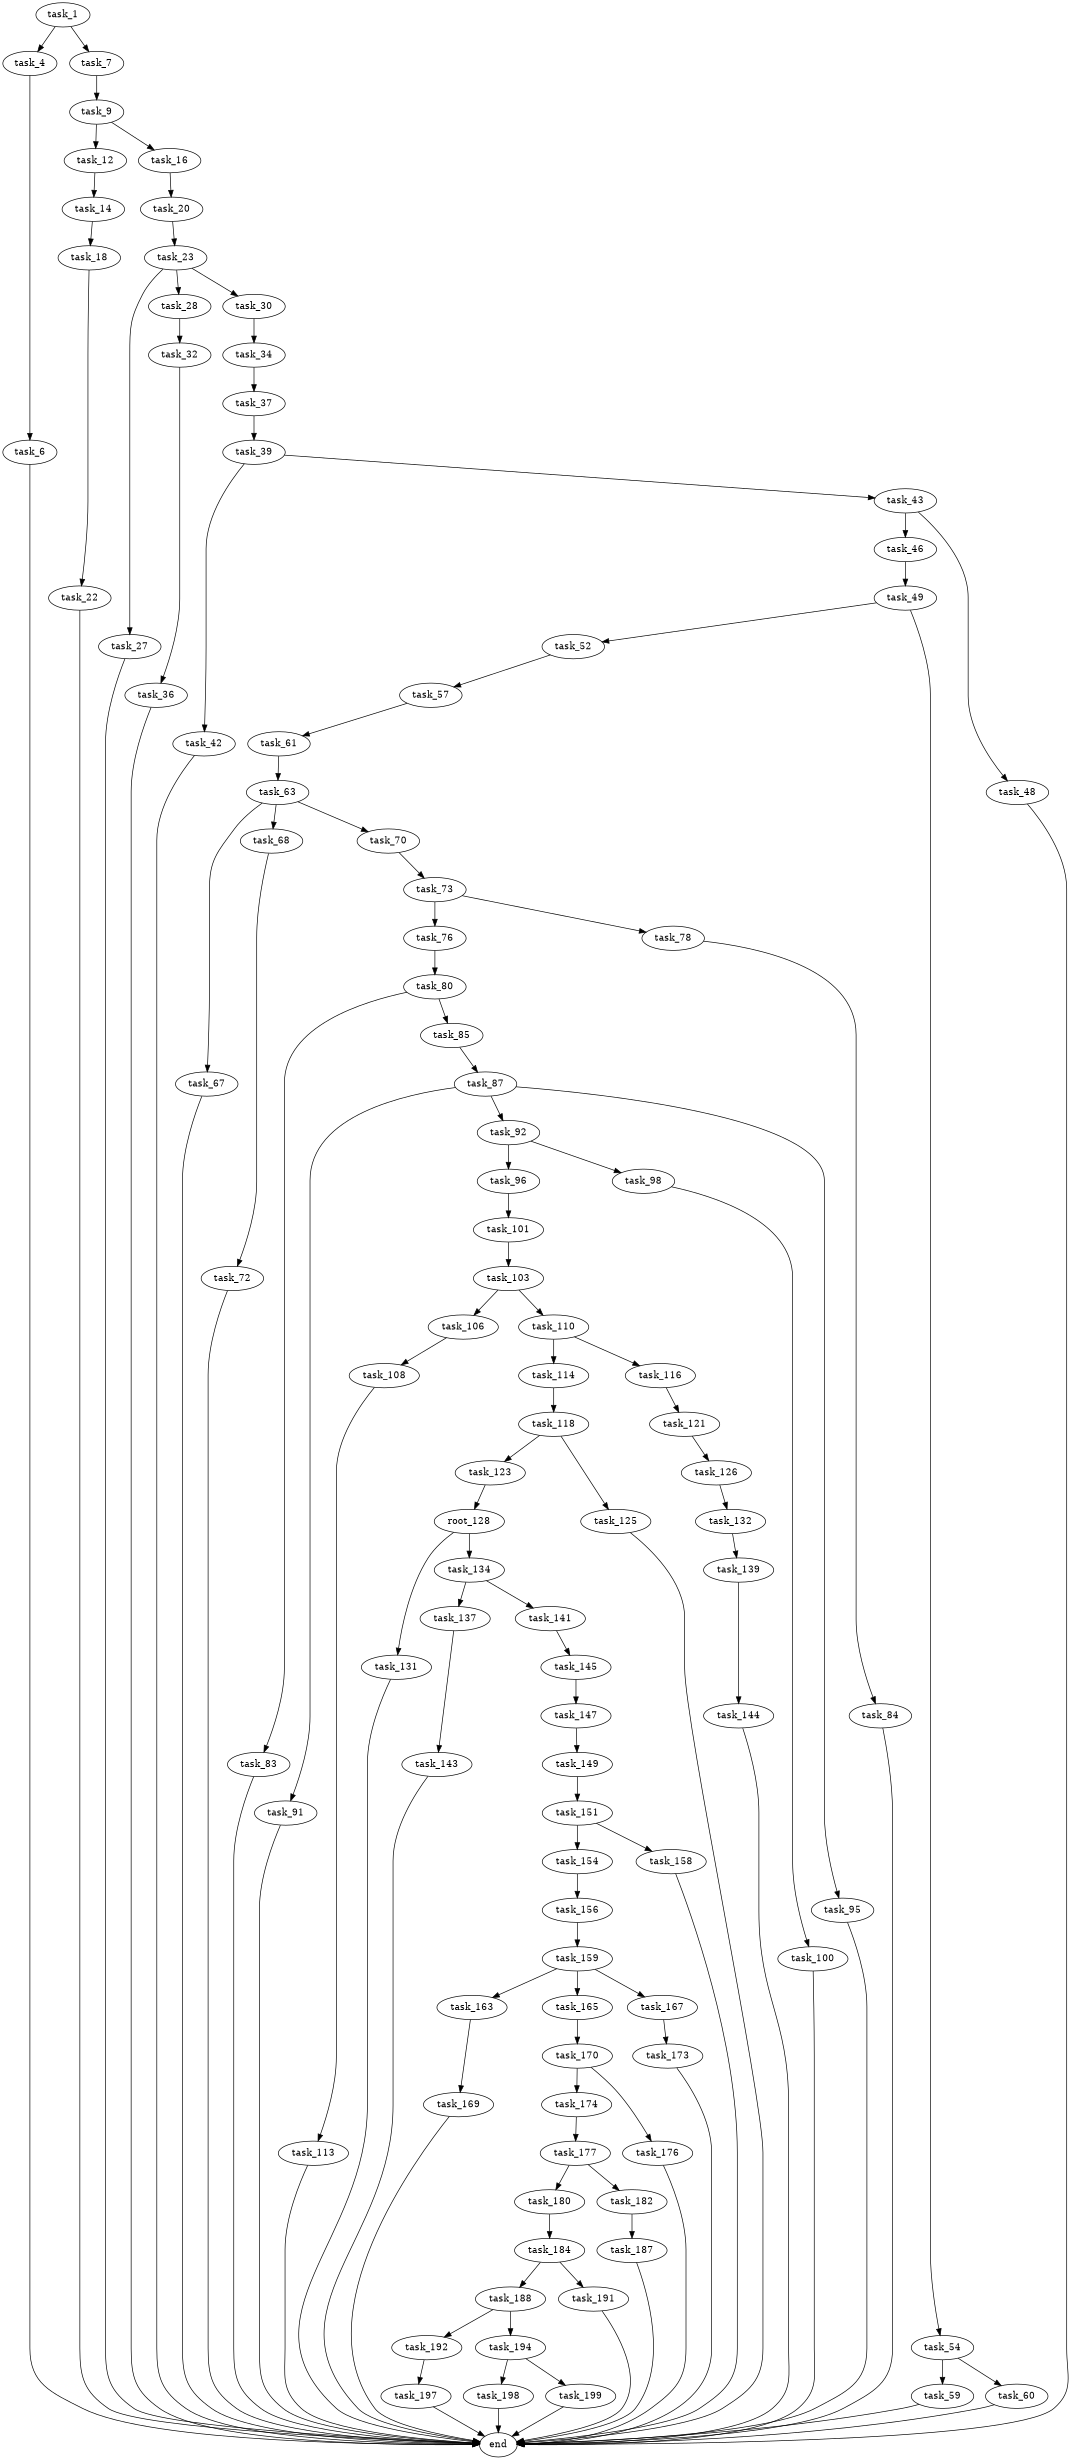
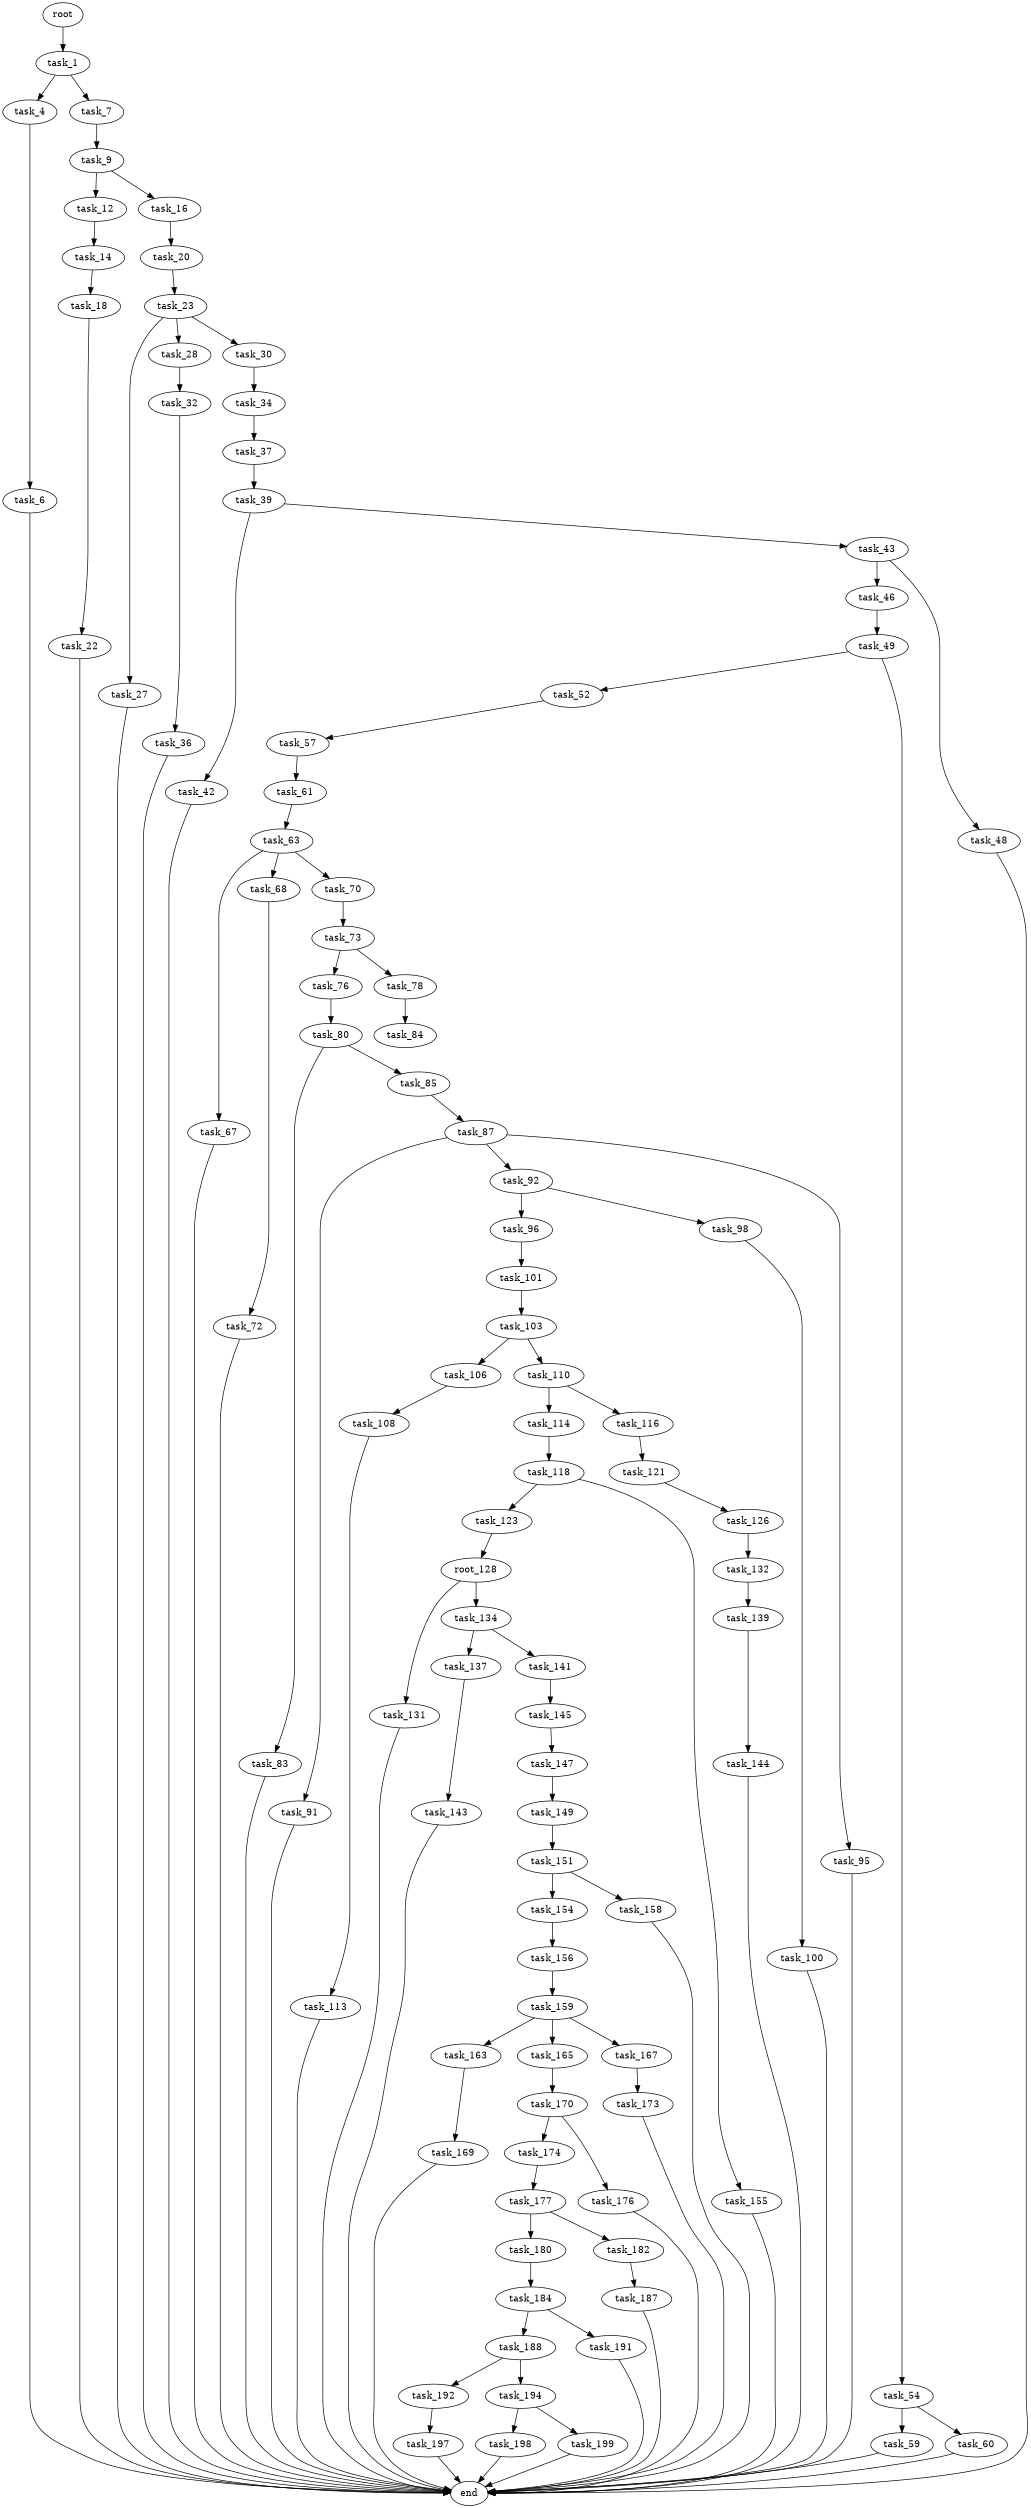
none -> (63, 15)
(616, 1521) -> (747, 2202)
(893, 2241) -> none
